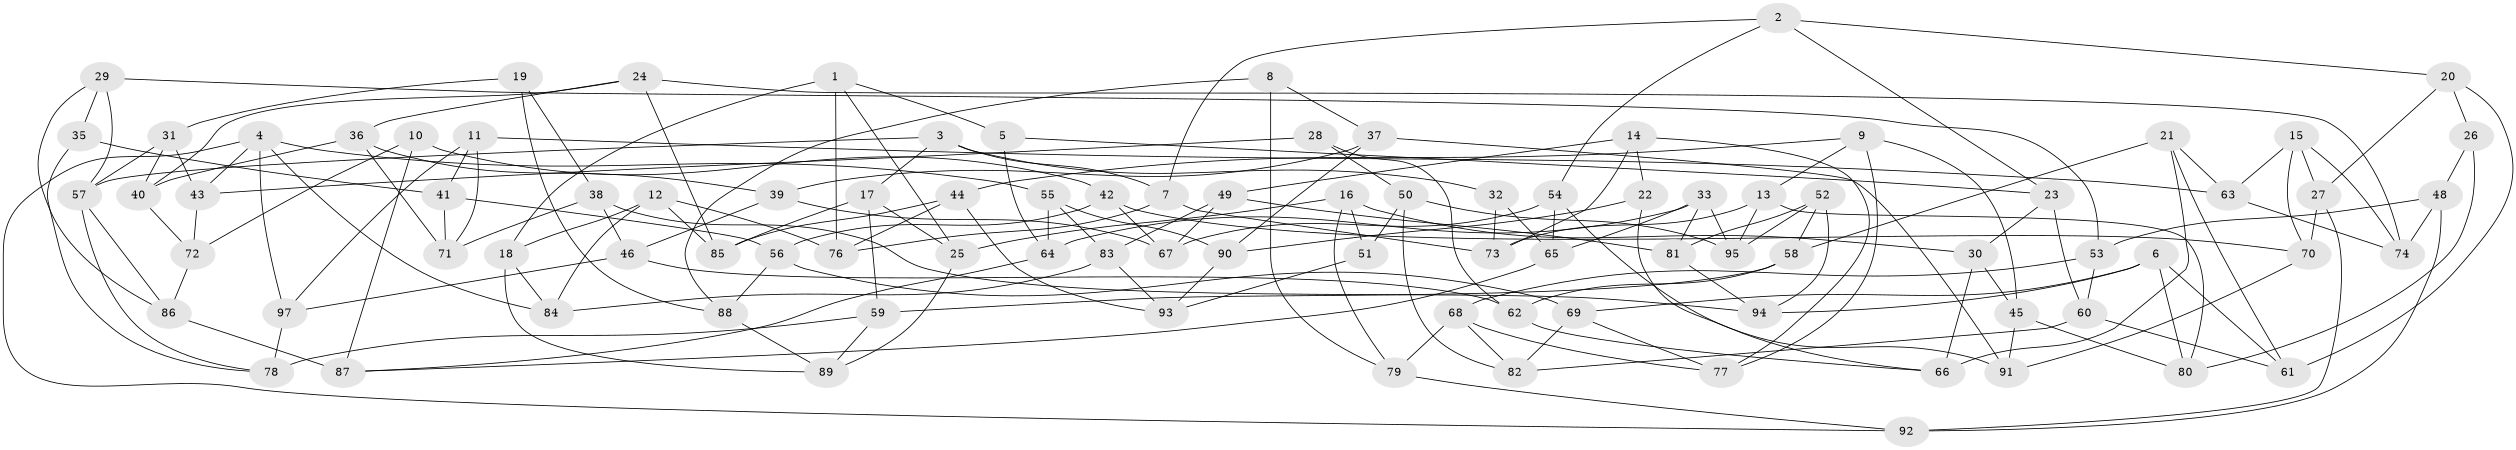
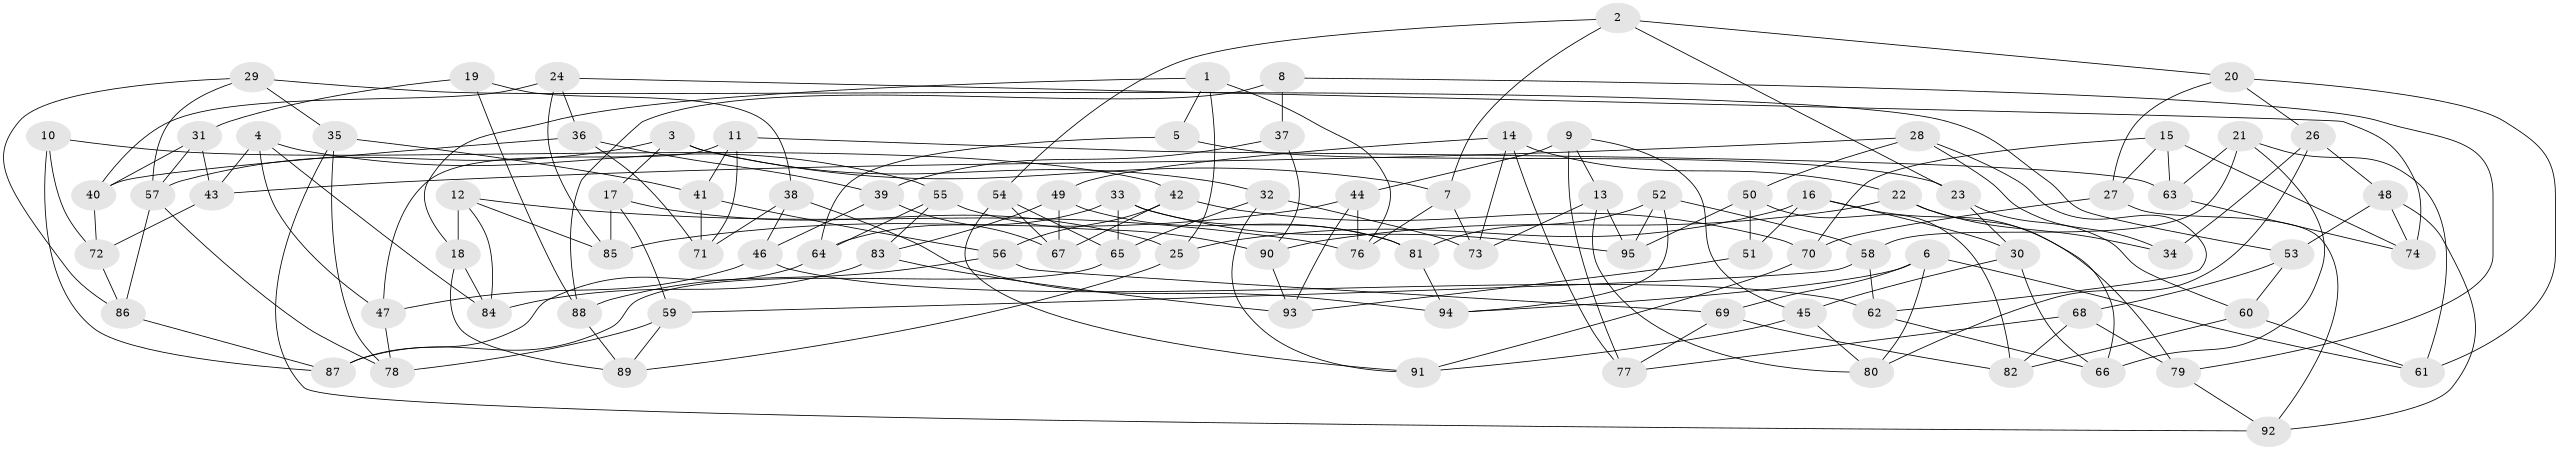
(1884, 208) -> (1265, 331)
none -> (2170, 254)
(285, 314) -> (383, 314)
(748, 412) -> (1148, 422)
